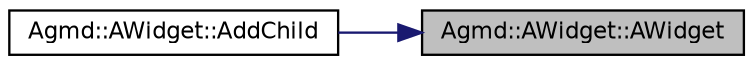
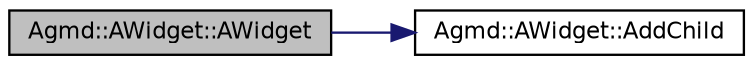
(368, 33) -> (361, 33)
